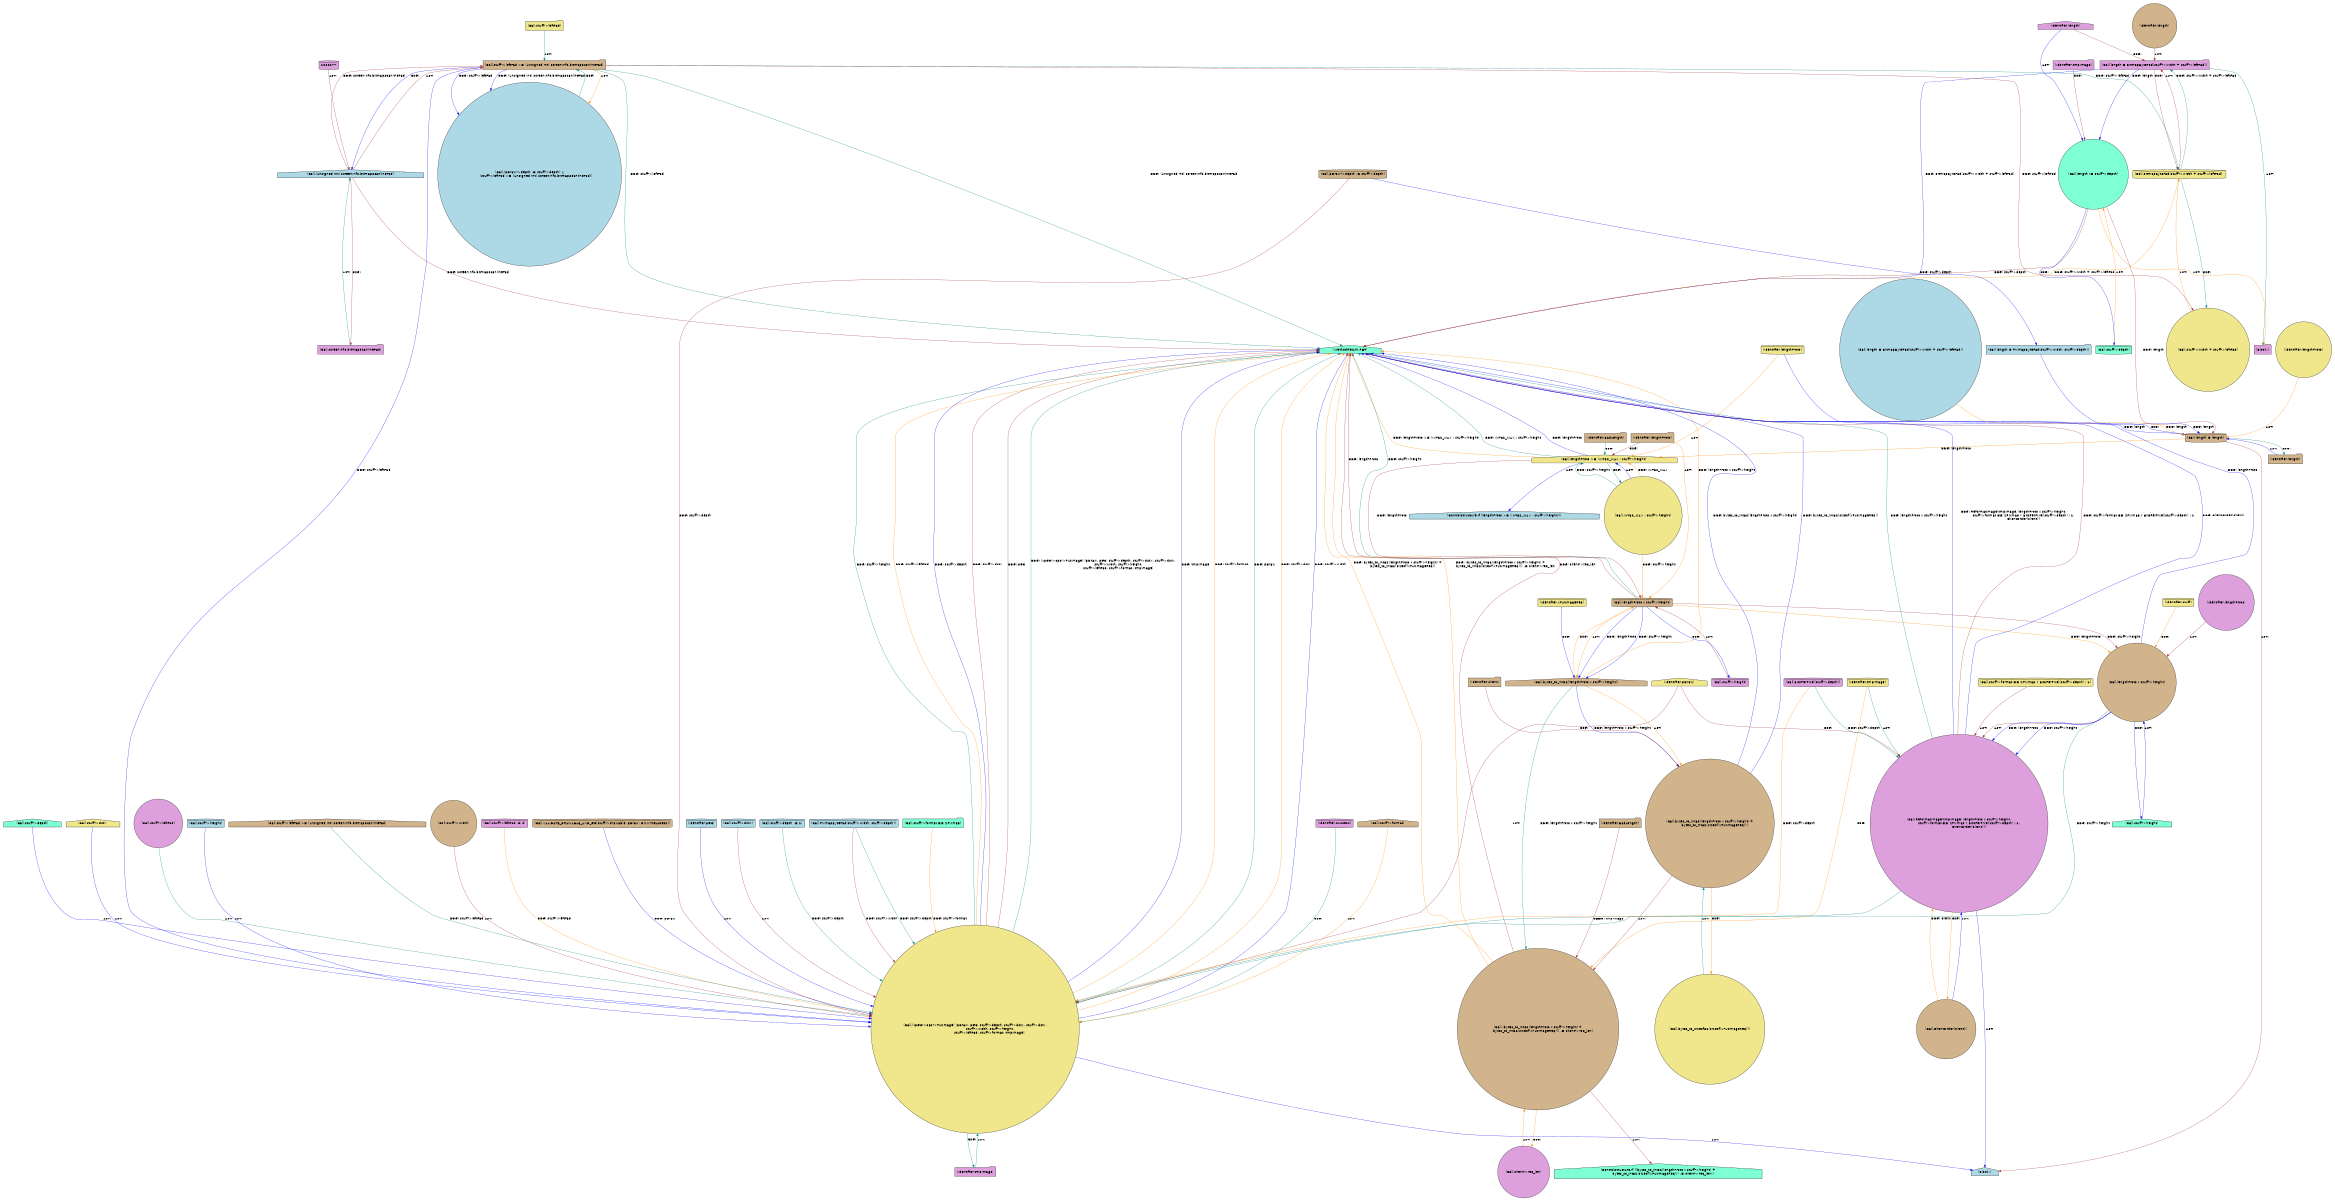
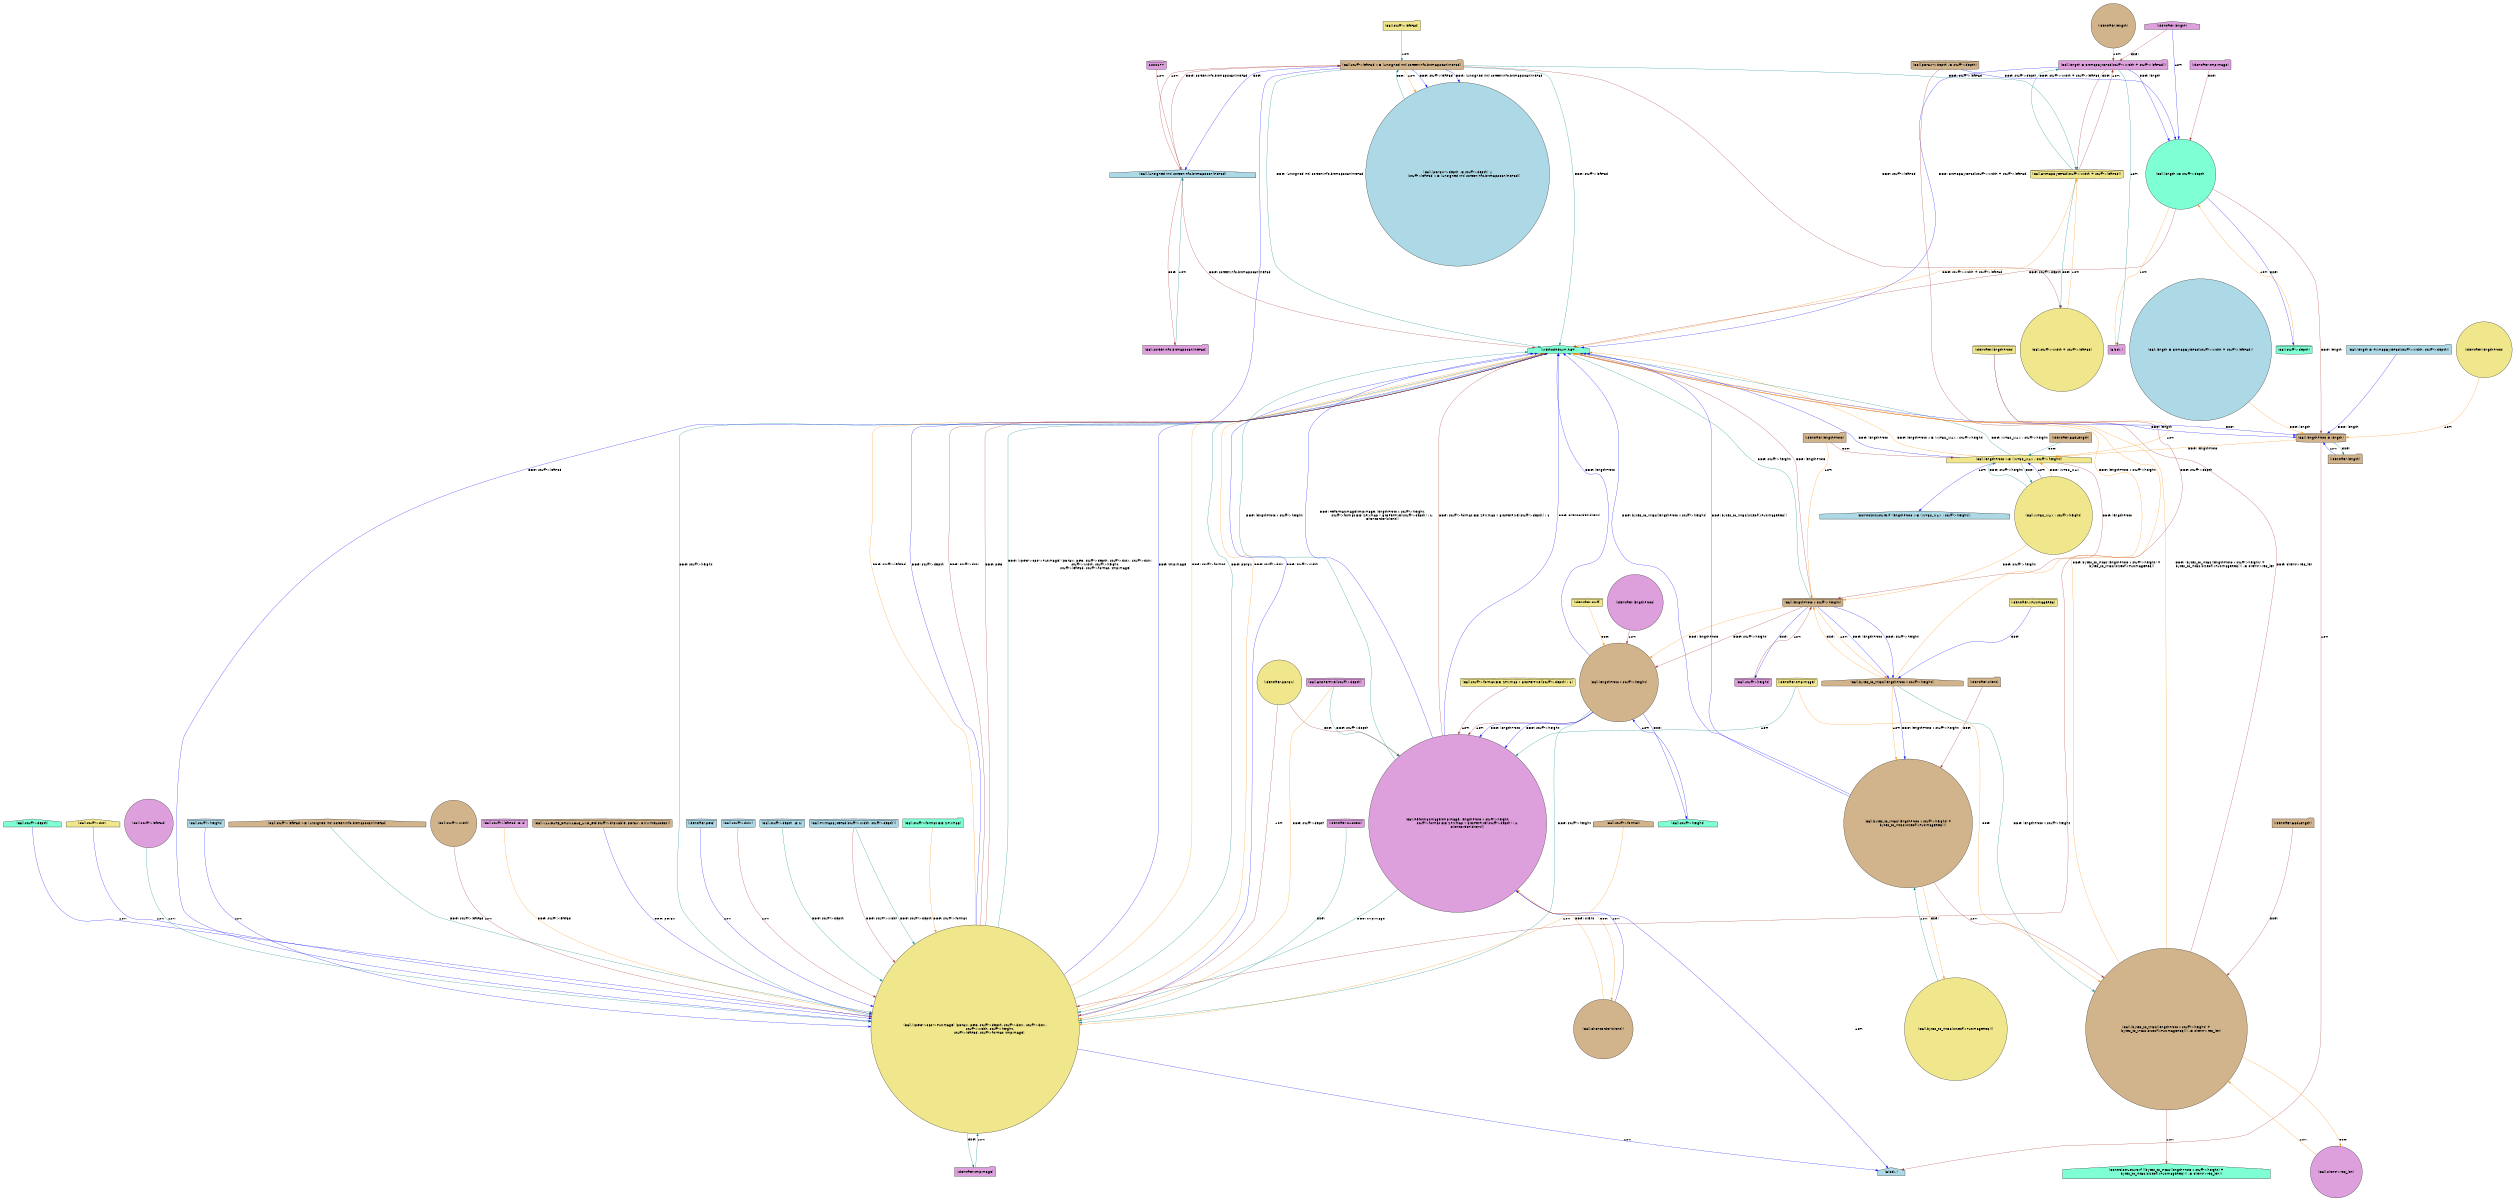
(1718, 244) -> (2084, 79)
(2206, 438) -> (2321, 438)
(1679, 682) -> (1279, 682)
(1710, 1029) -> (1956, 1029)
